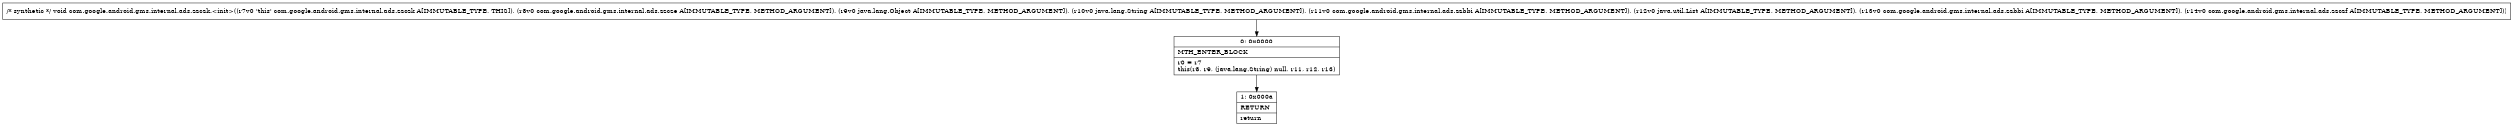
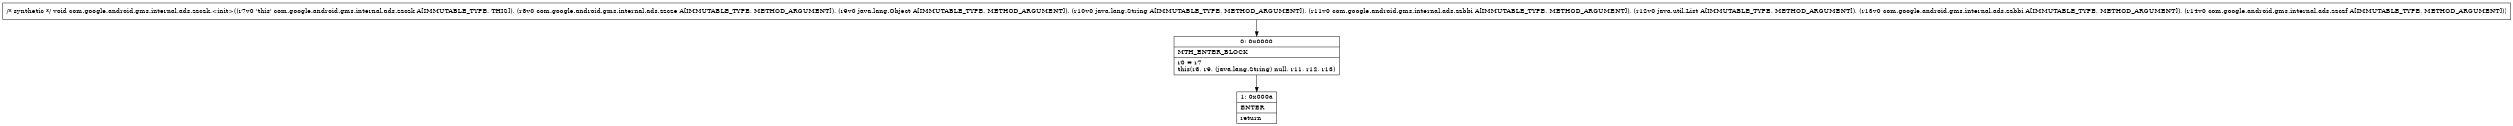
(1255, 107) -> (1253, 107)
